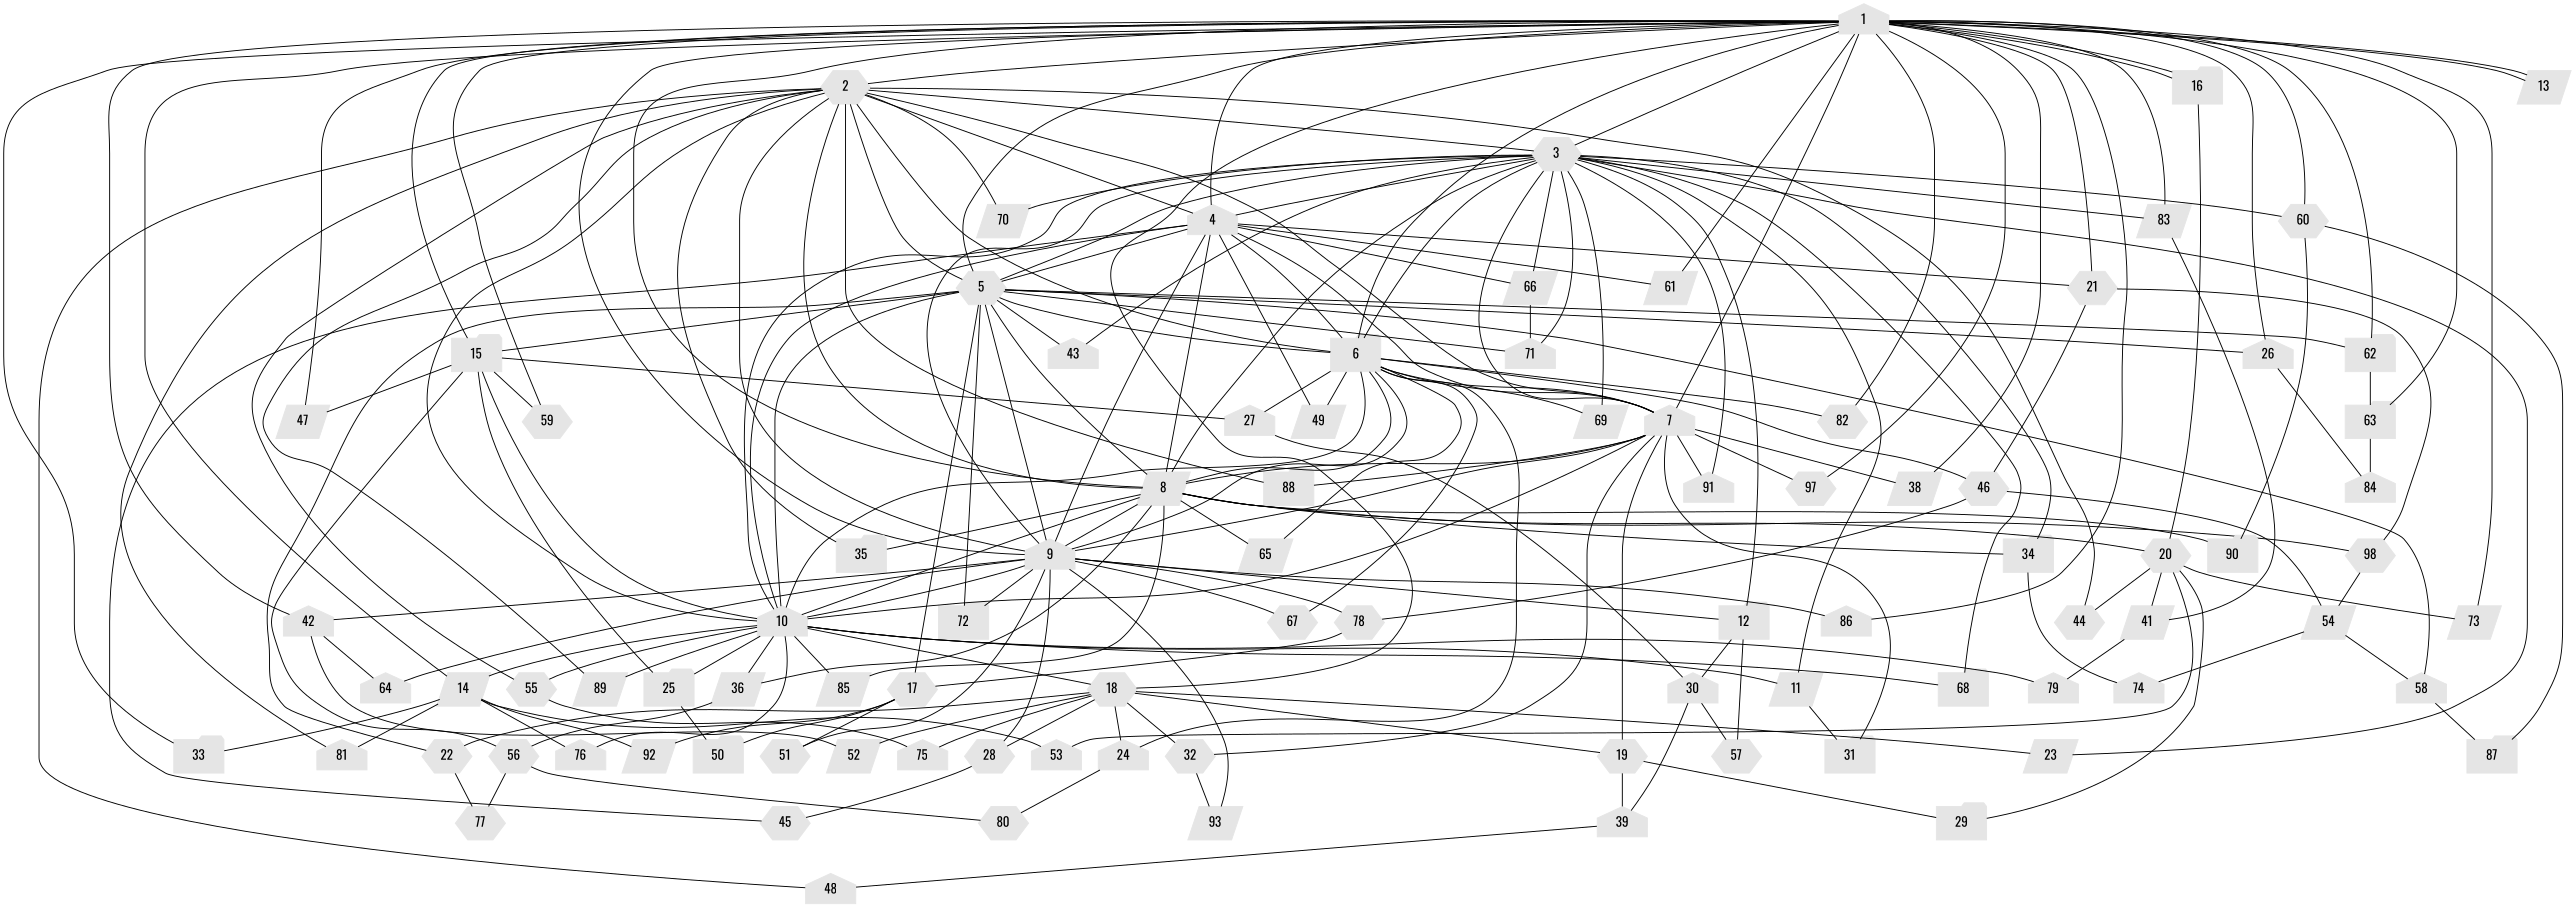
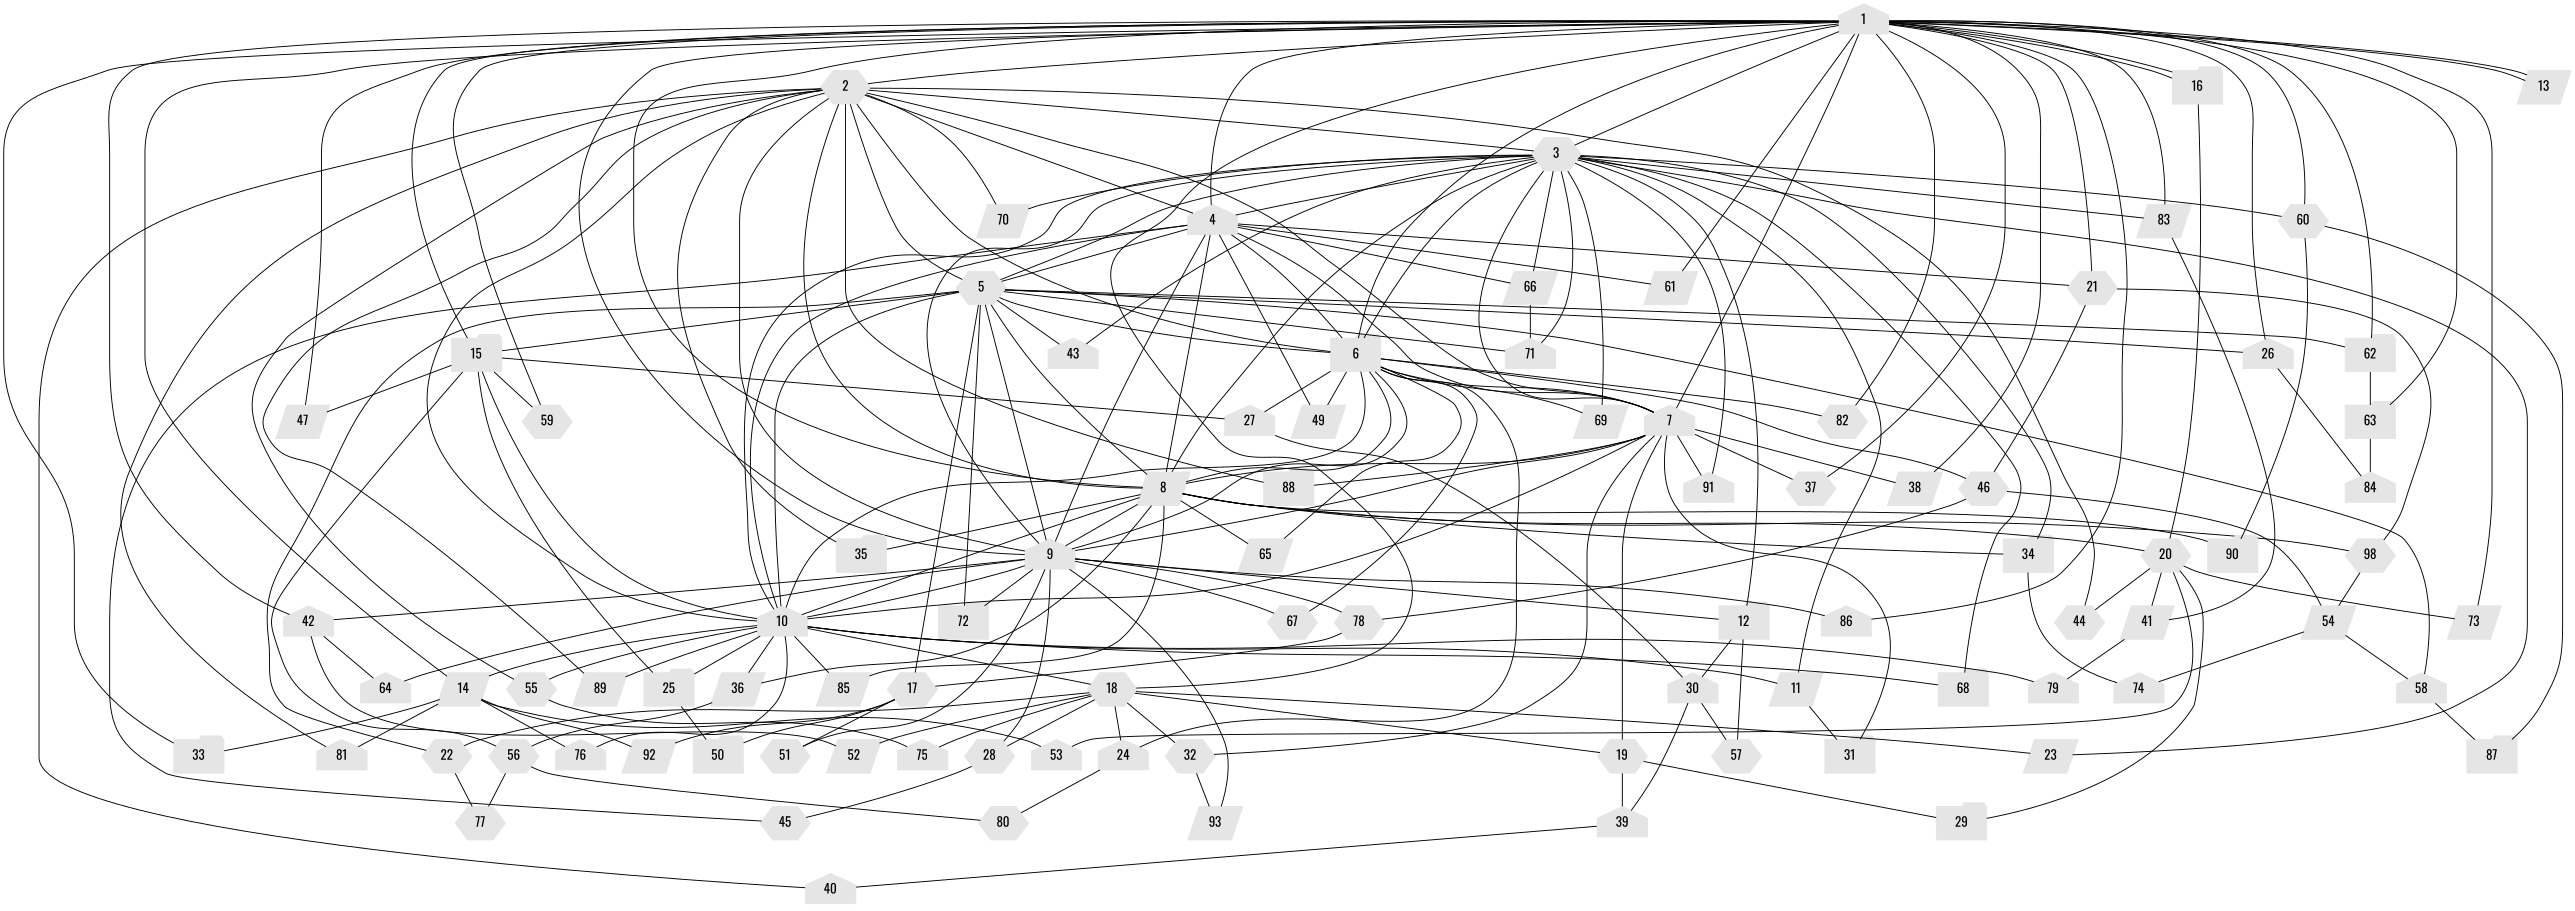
(1225, 70) -> none
(1811, 489) -> (1811, 489)
(831, 890) -> (831, 890)
